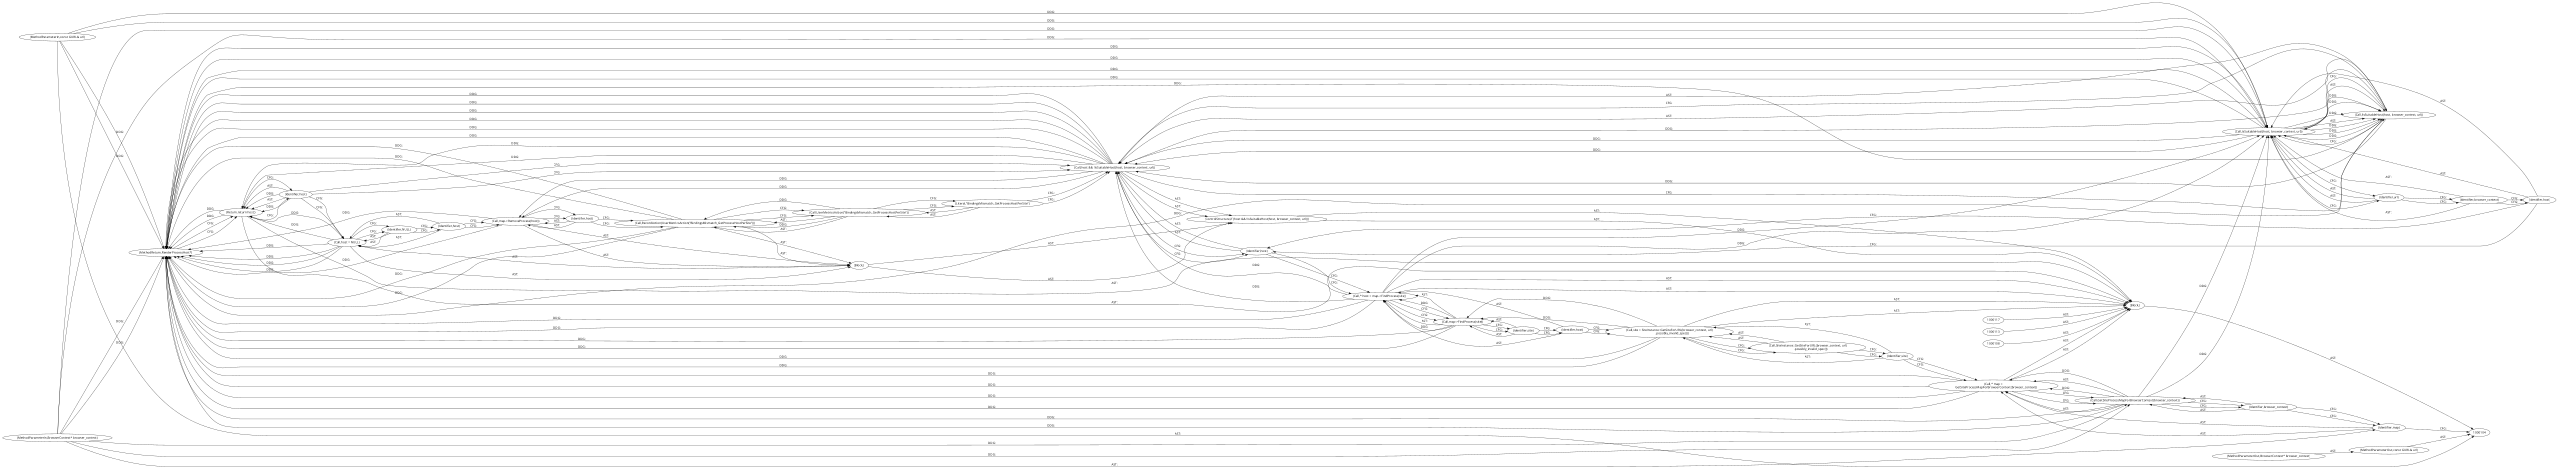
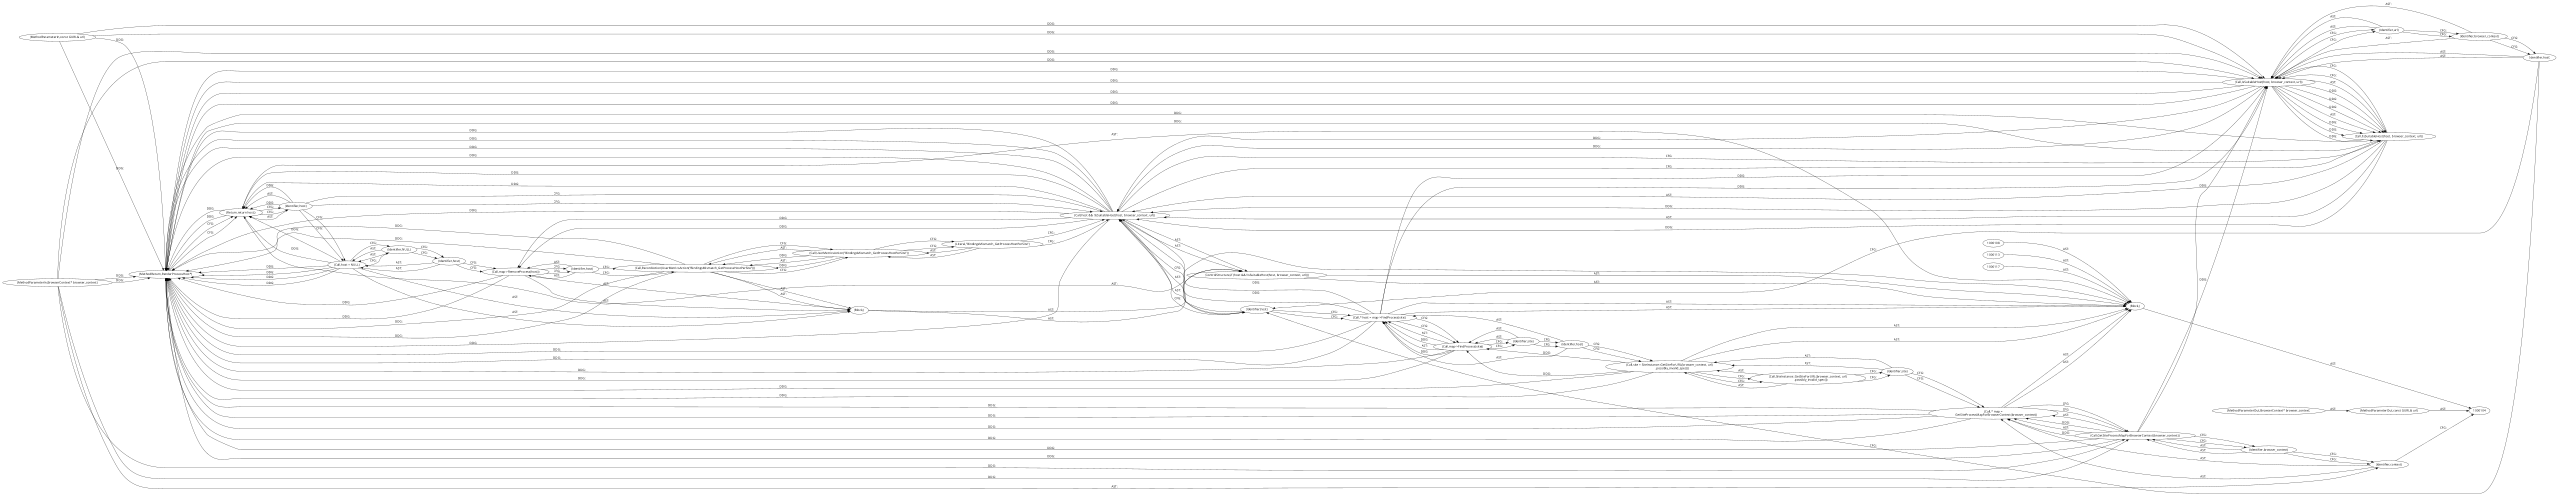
(2389, 428) -> (2389, 465)
(1126, 436) -> none
